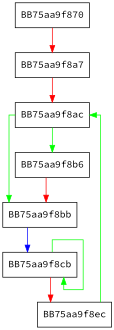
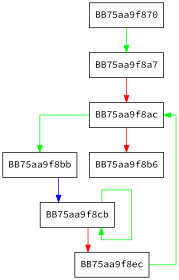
(52, 37) -> (126, 37)
(52, 136) -> (126, 136)
(46, 186) -> none
